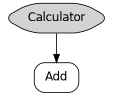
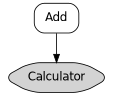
(57, 44) -> (57, 44)
